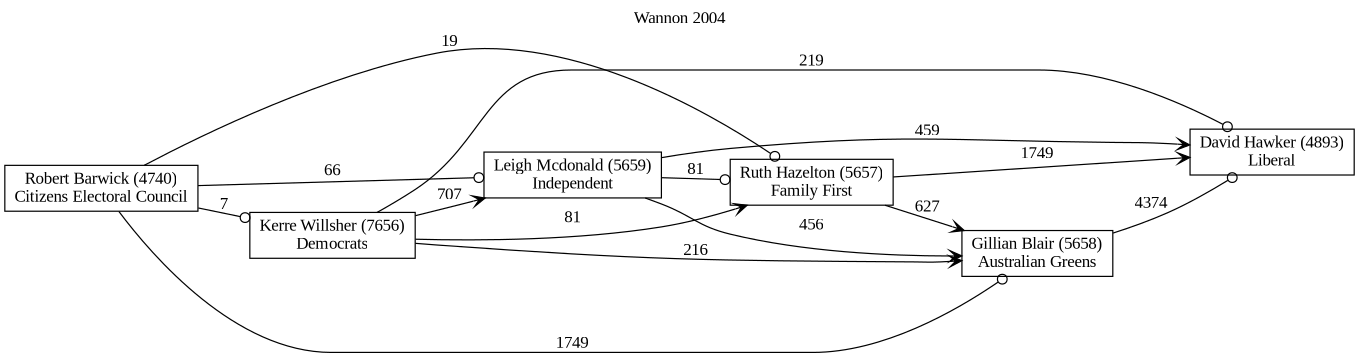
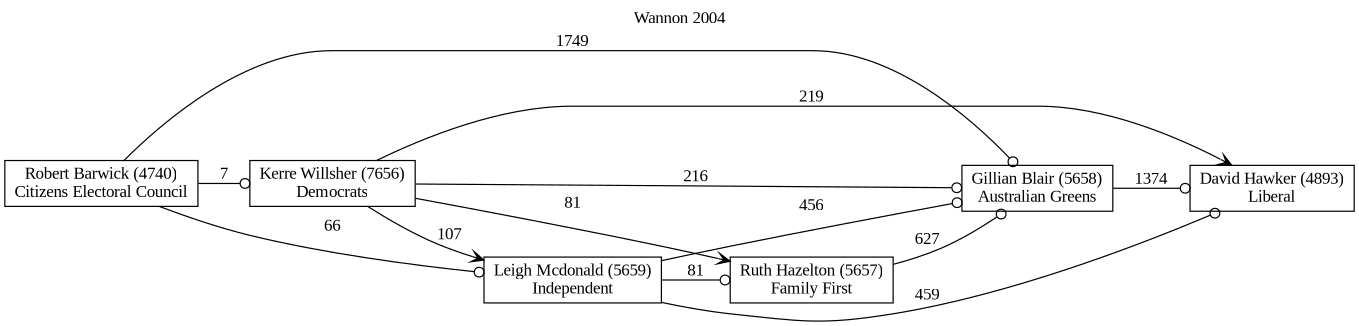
(458, 51) -> none
(778, 70) -> (799, 106)
(919, 139) -> (942, 304)
(1036, 168) -> none
(450, 195) -> (450, 235)
(1151, 203) -> (1151, 179)
(919, 216) -> (947, 246)
(793, 246) -> (807, 231)
(682, 259) -> (683, 186)
